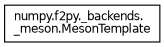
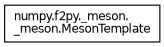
(82, 24) -> (82, 24)
